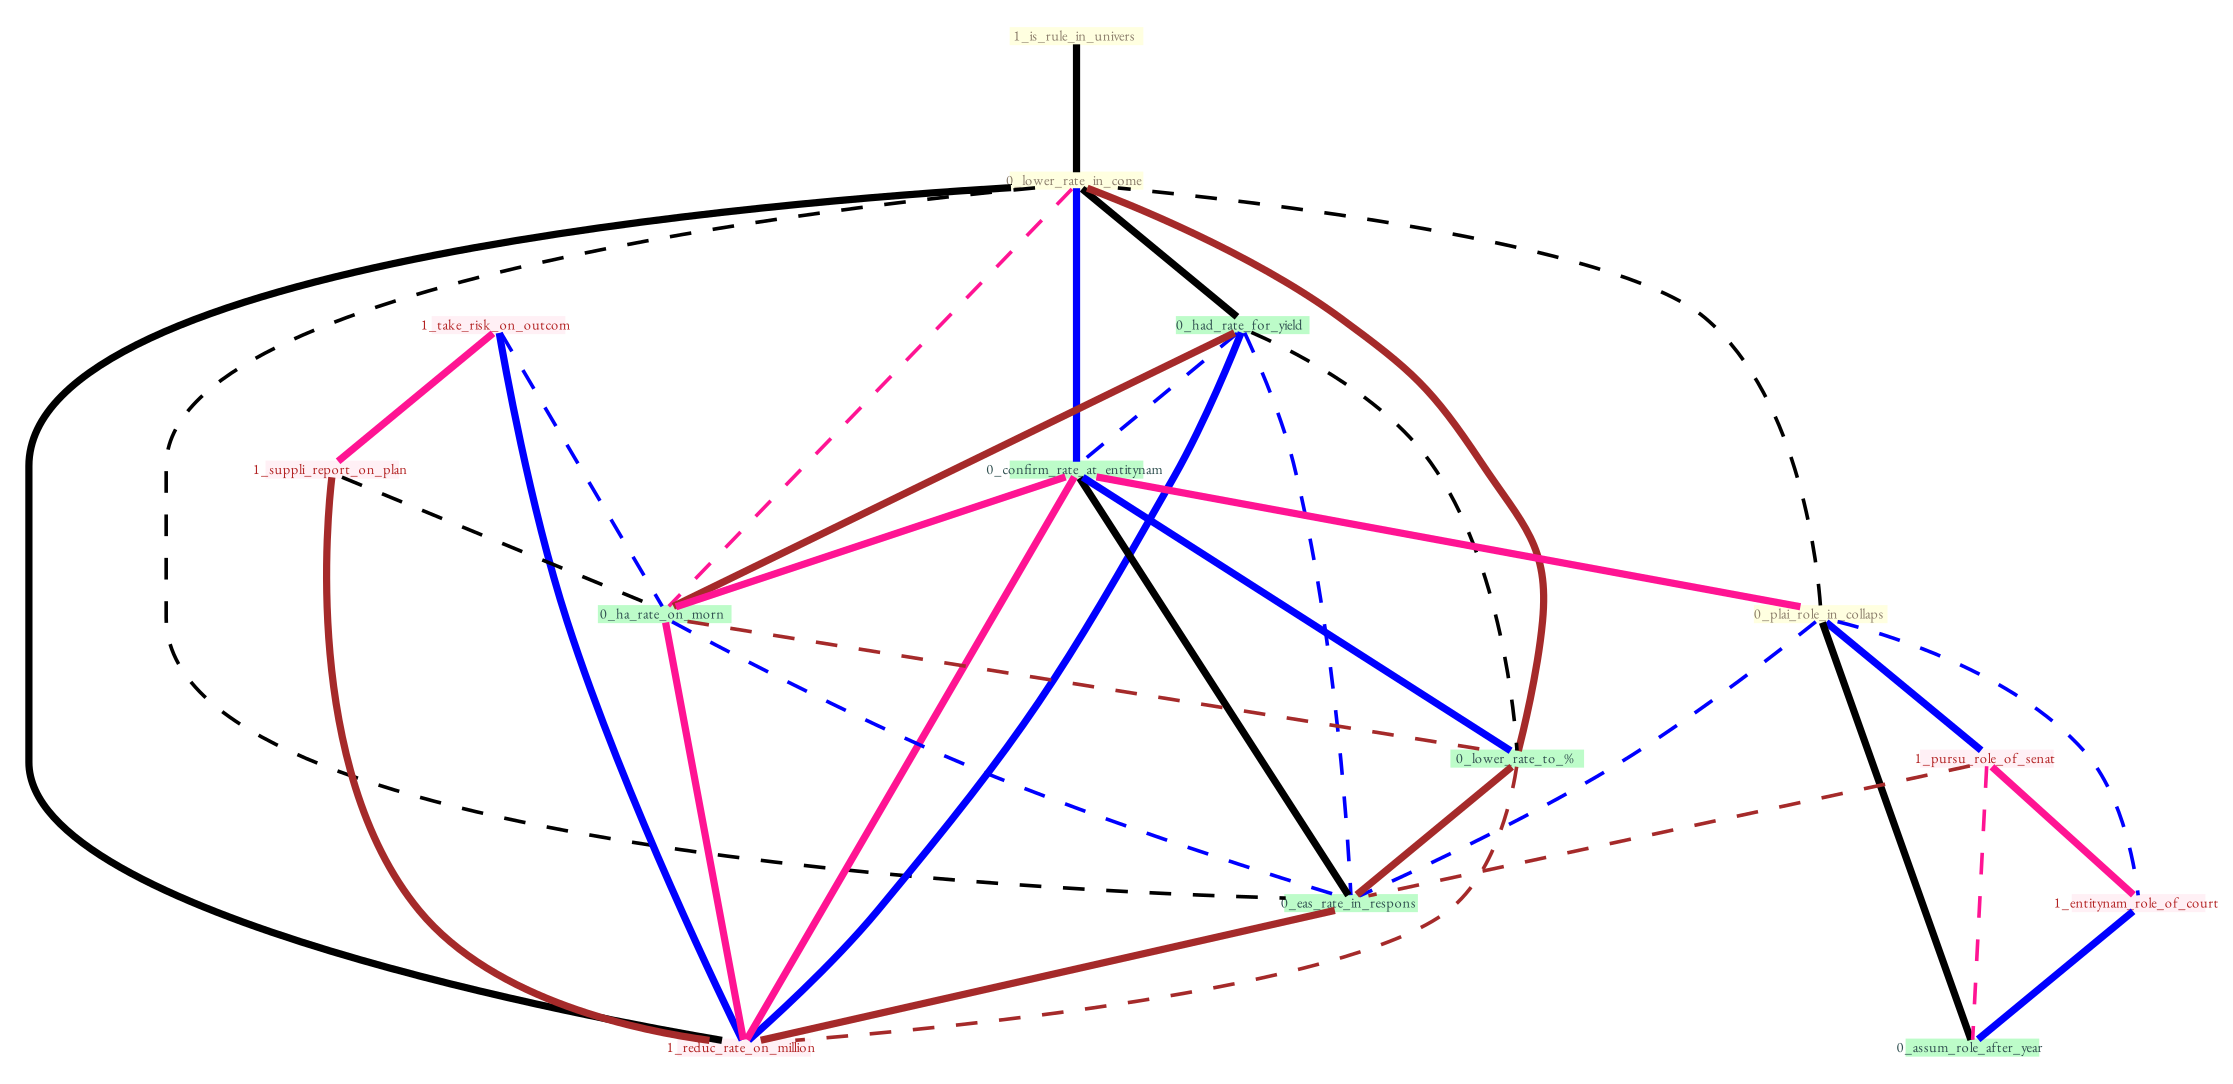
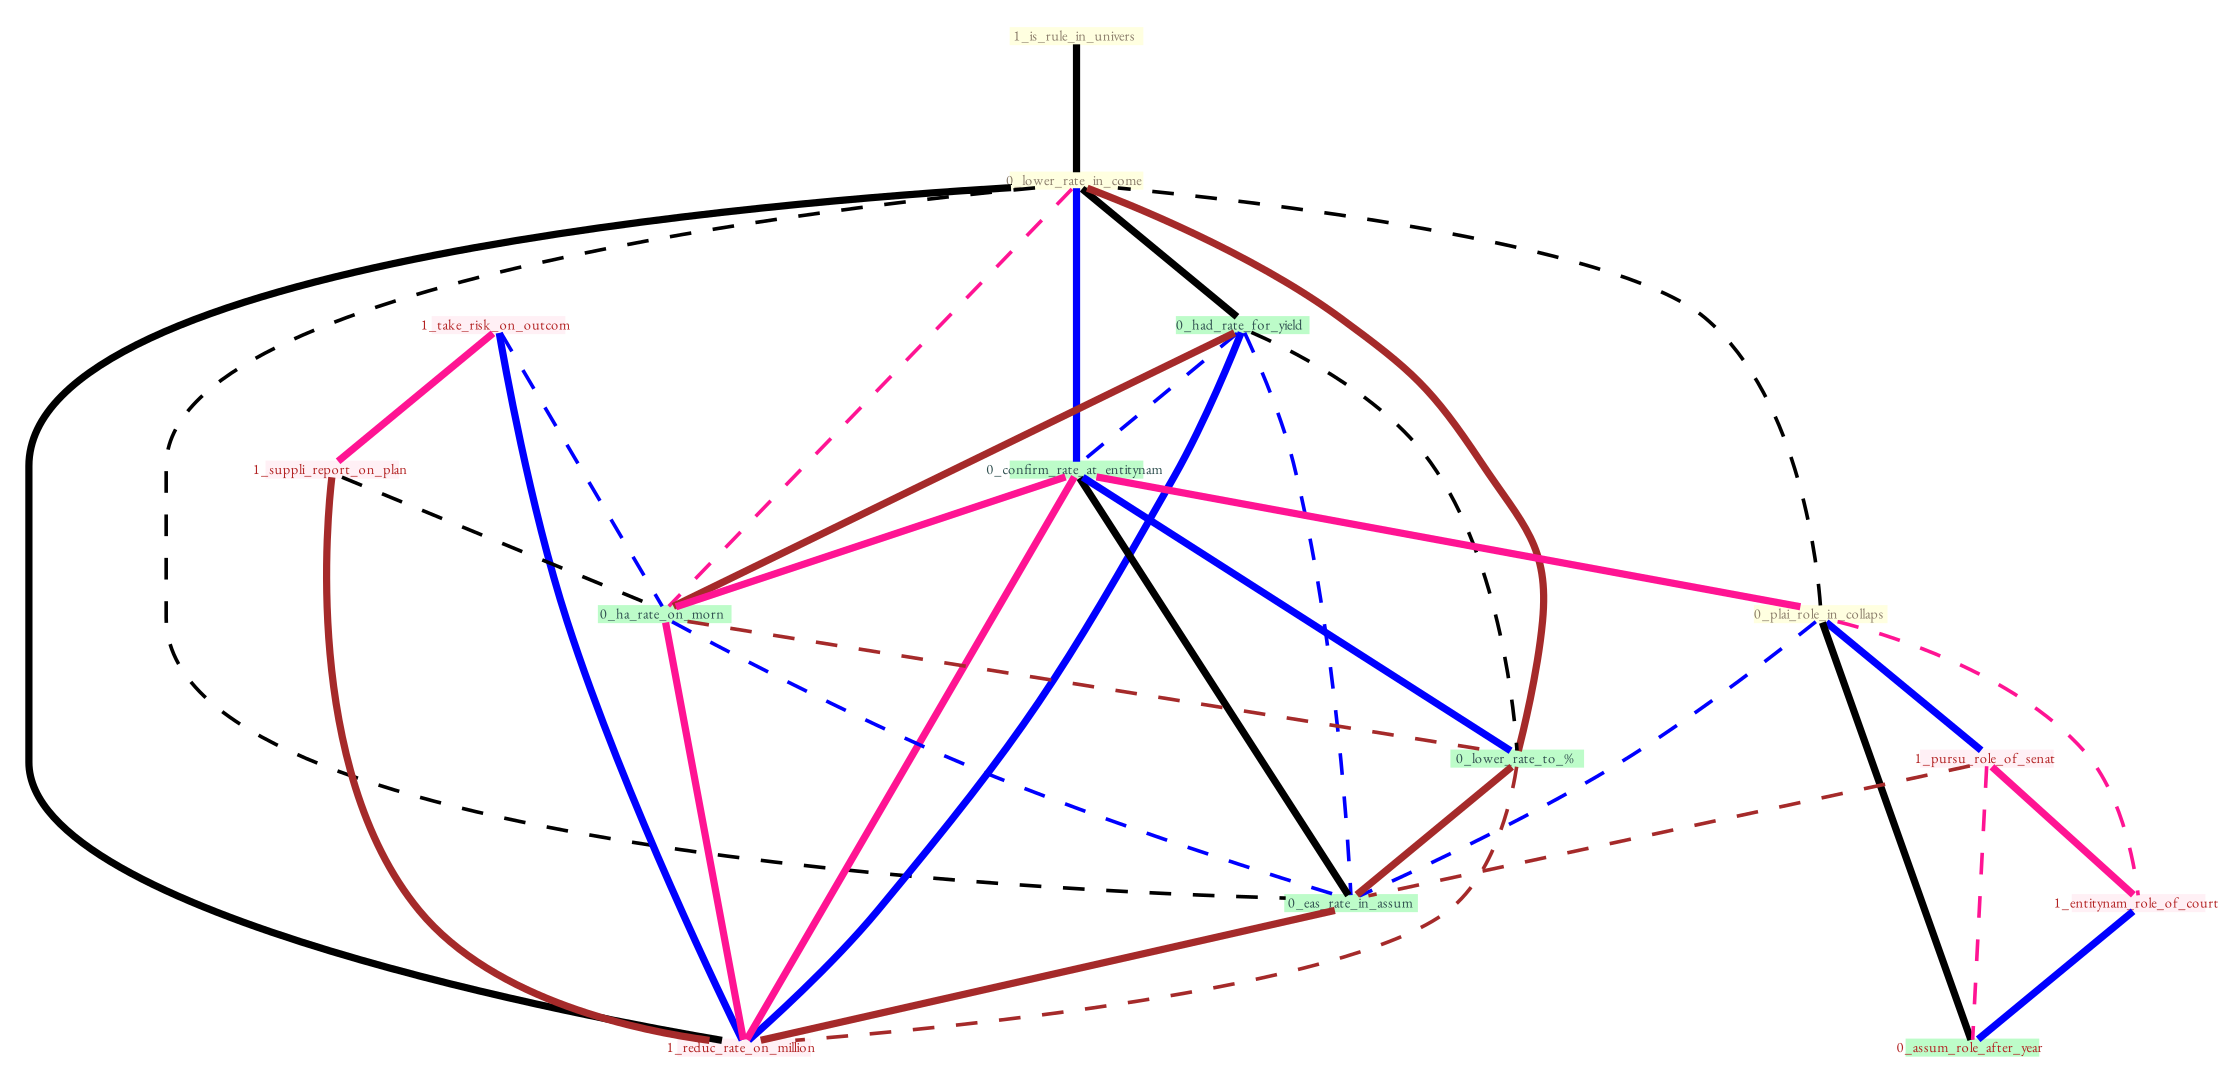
(2037, 710) -> (2037, 710)
(1351, 903) -> (1351, 903)
(1972, 1048) -> (1972, 1048)
